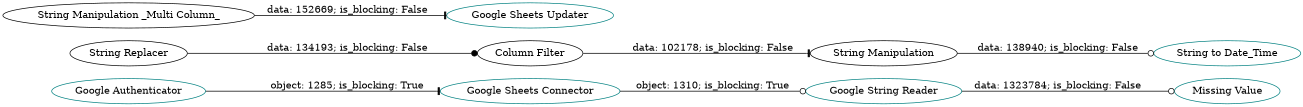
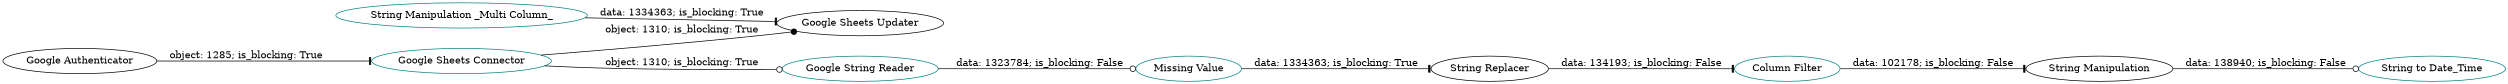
(347, 10) -> (682, 13)
(129, 15) -> (462, 15)
(530, 15) -> (860, 23)
none -> (666, 45)
(329, 53) -> (1640, 69)
(530, 53) -> (1787, 69)
none -> (1334, 69)
(129, 91) -> (80, 61)
